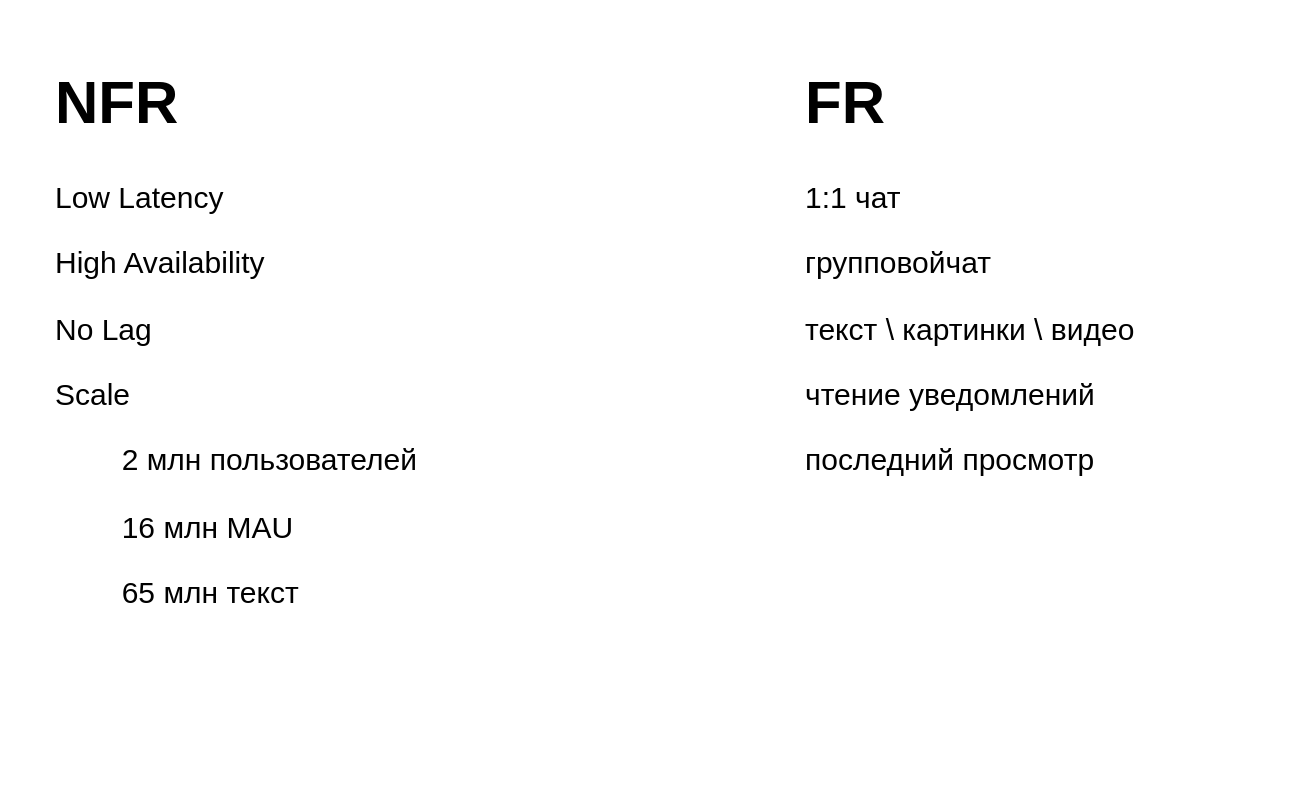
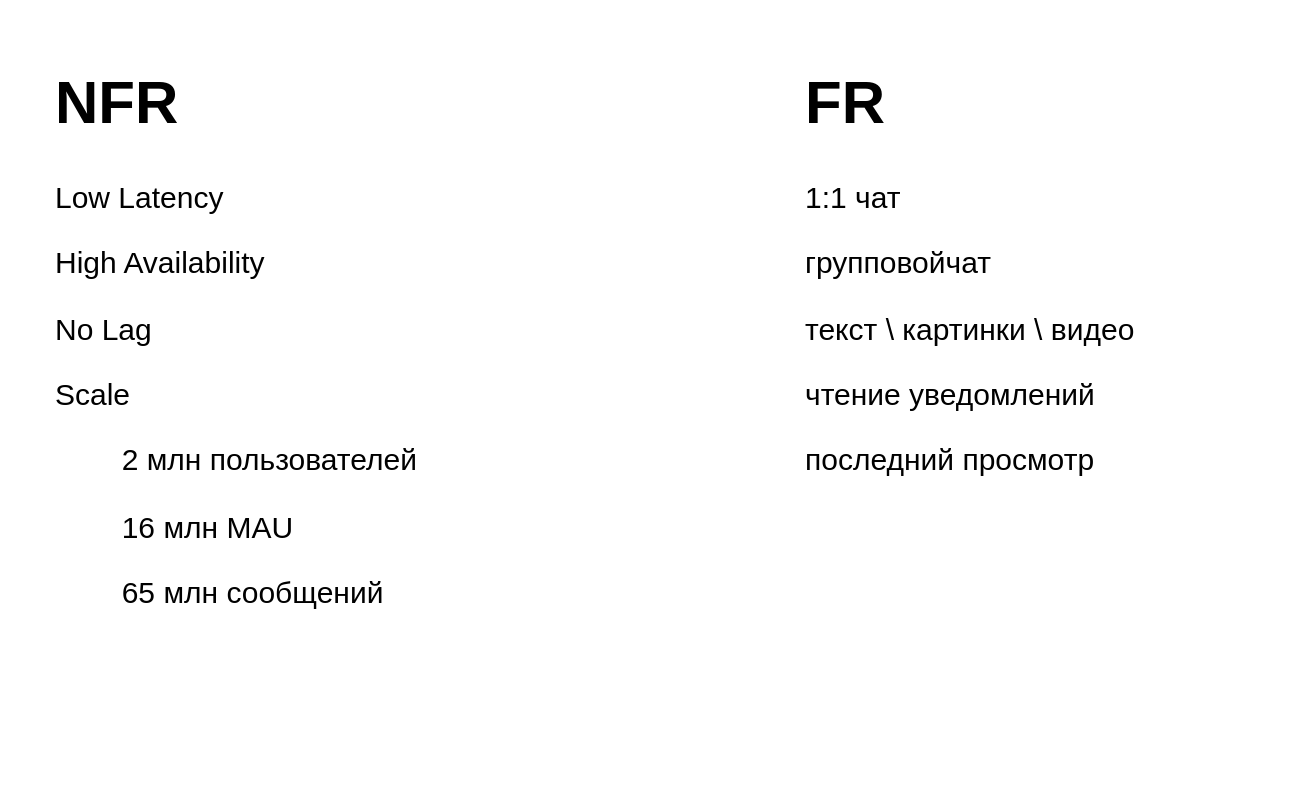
(208, 213) -> (208, 213)
